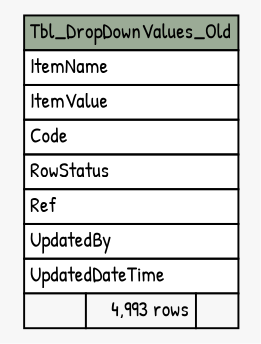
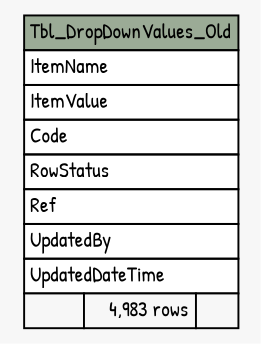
(151, 310) -> (150, 310)
